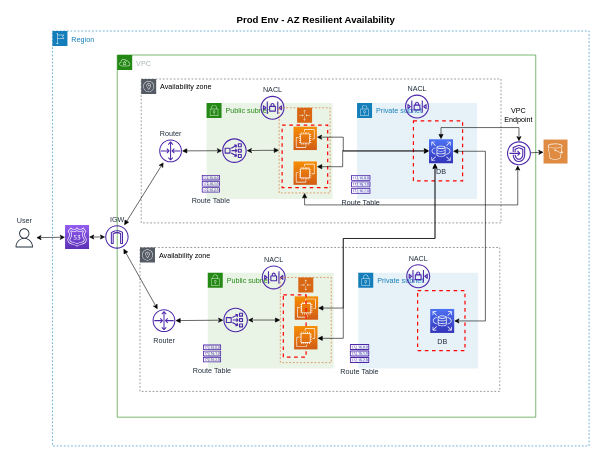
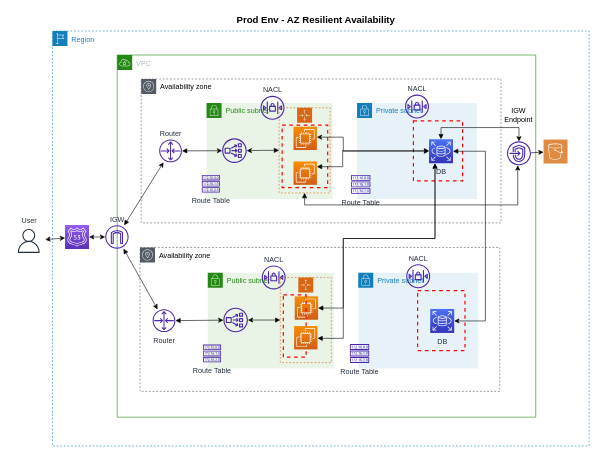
(519, 116) -> (519, 116)
(24, 238) -> (29, 241)
